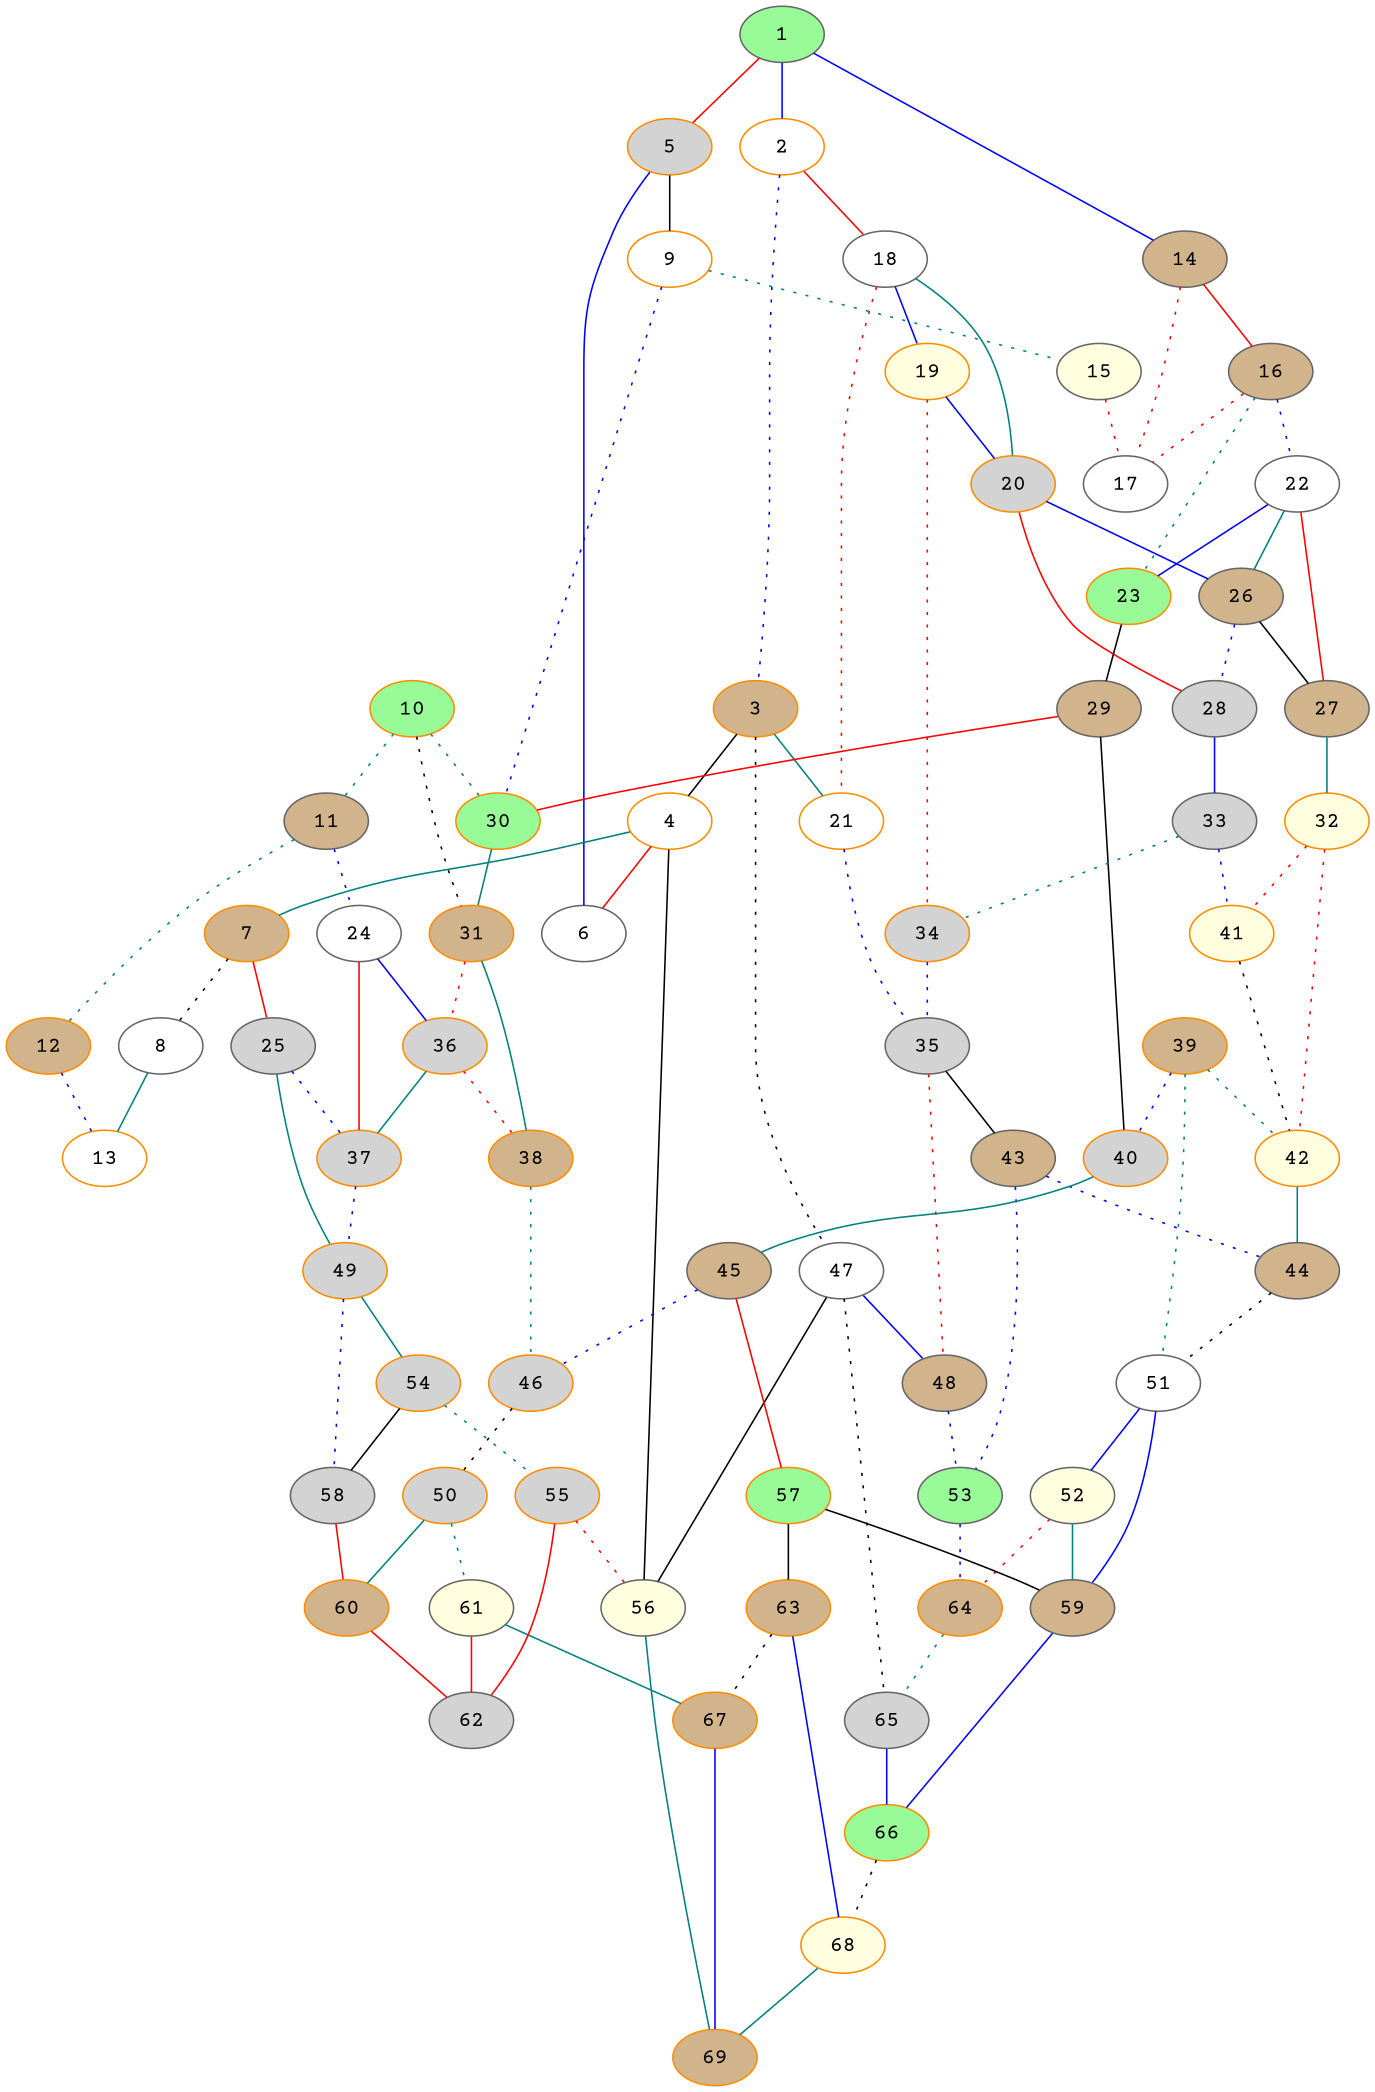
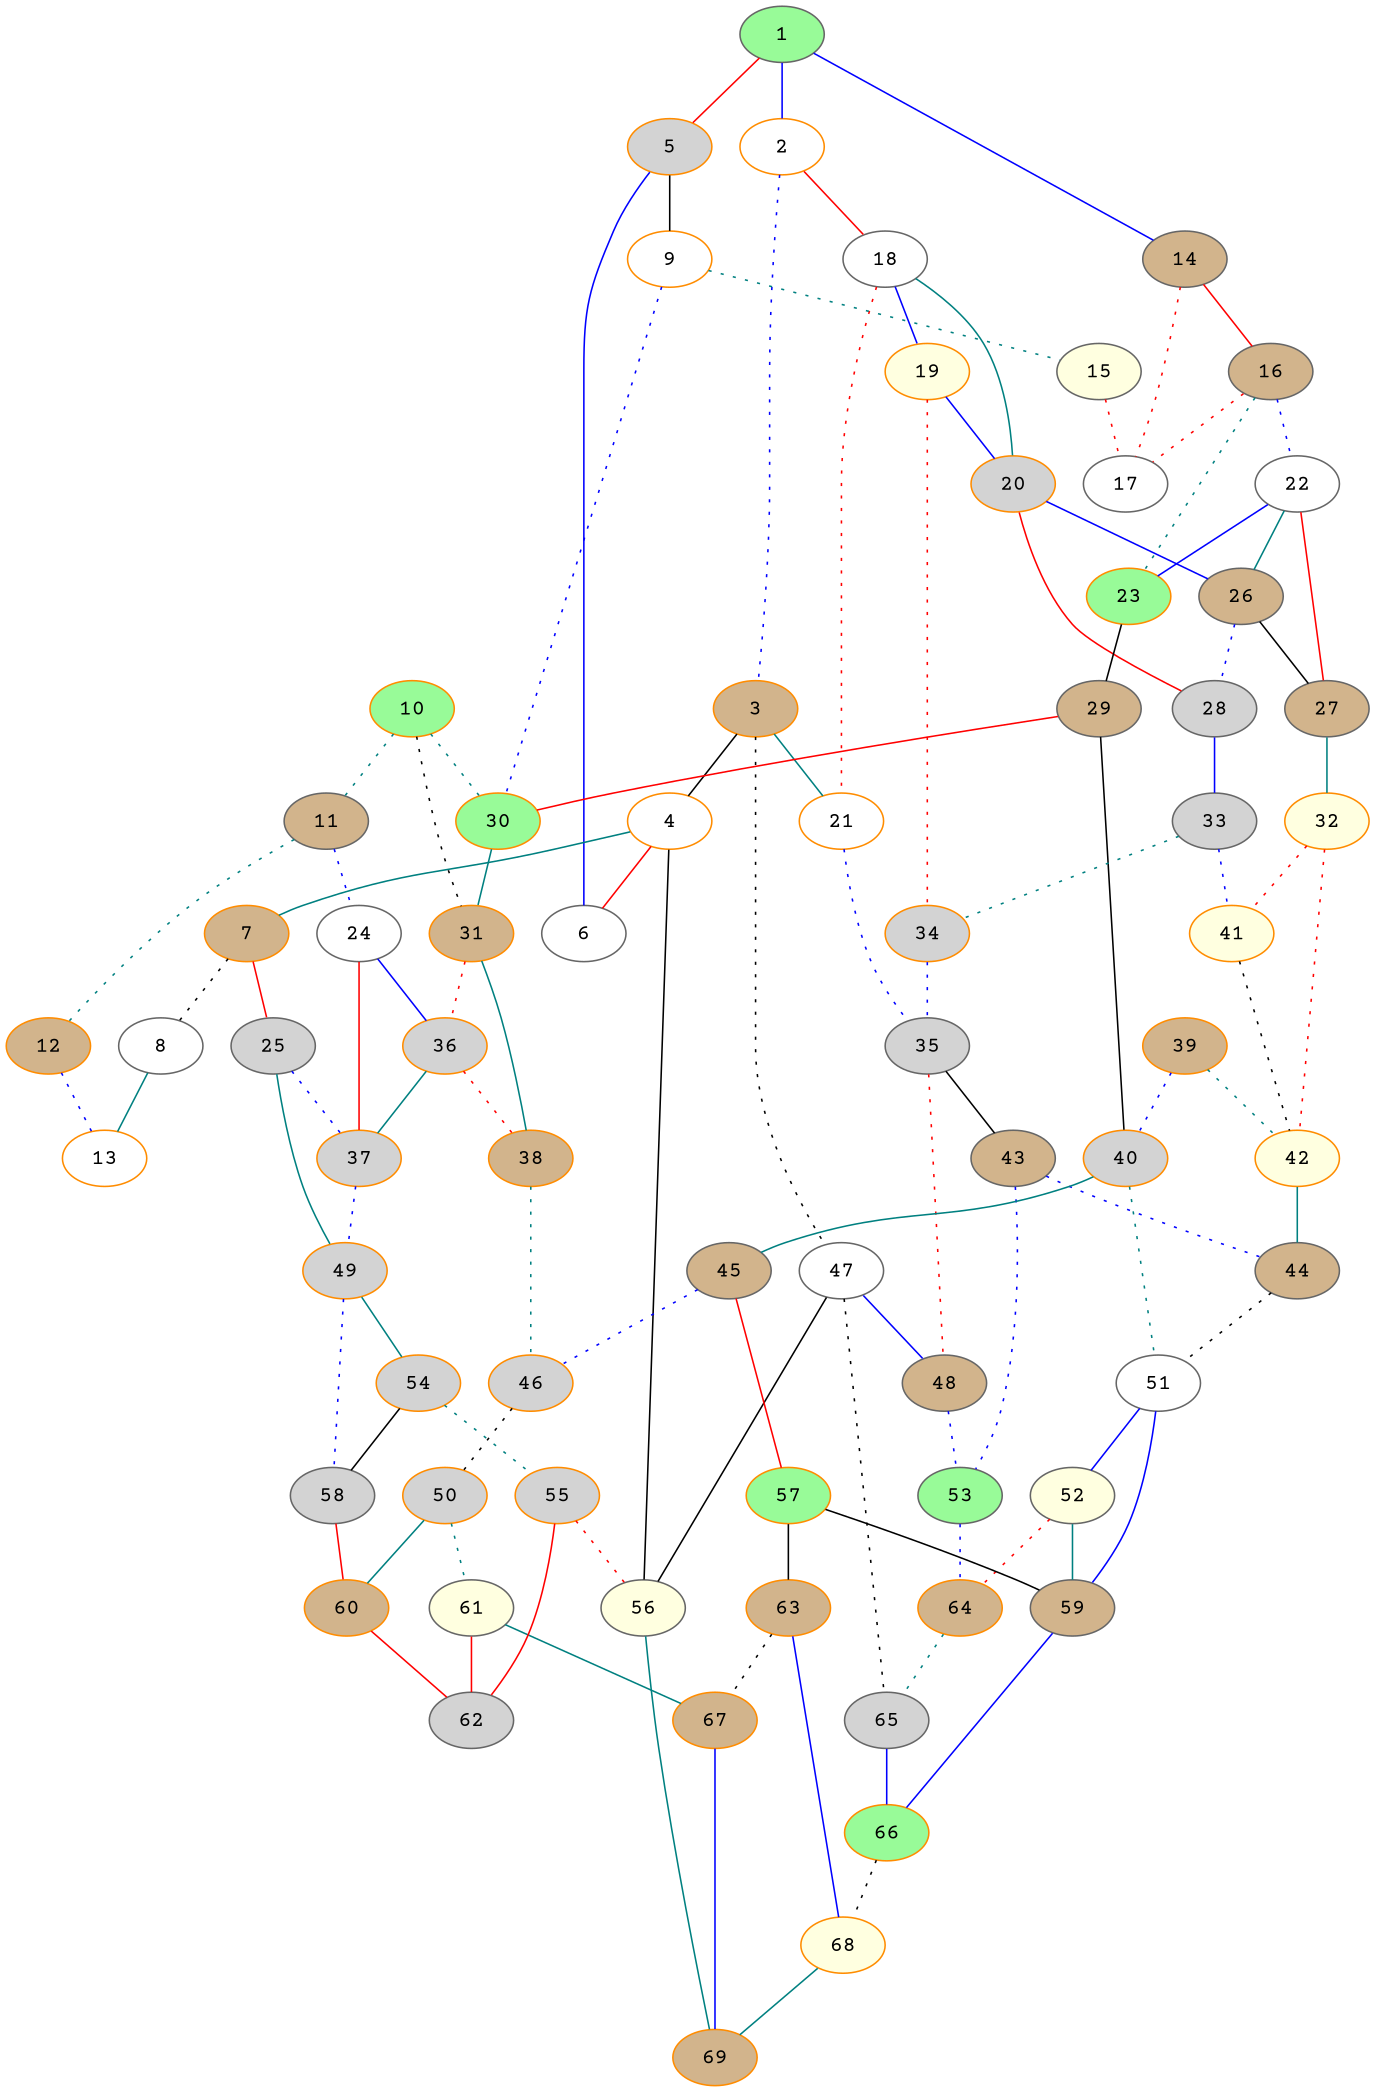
(1179, 1215) -> (1142, 1271)
